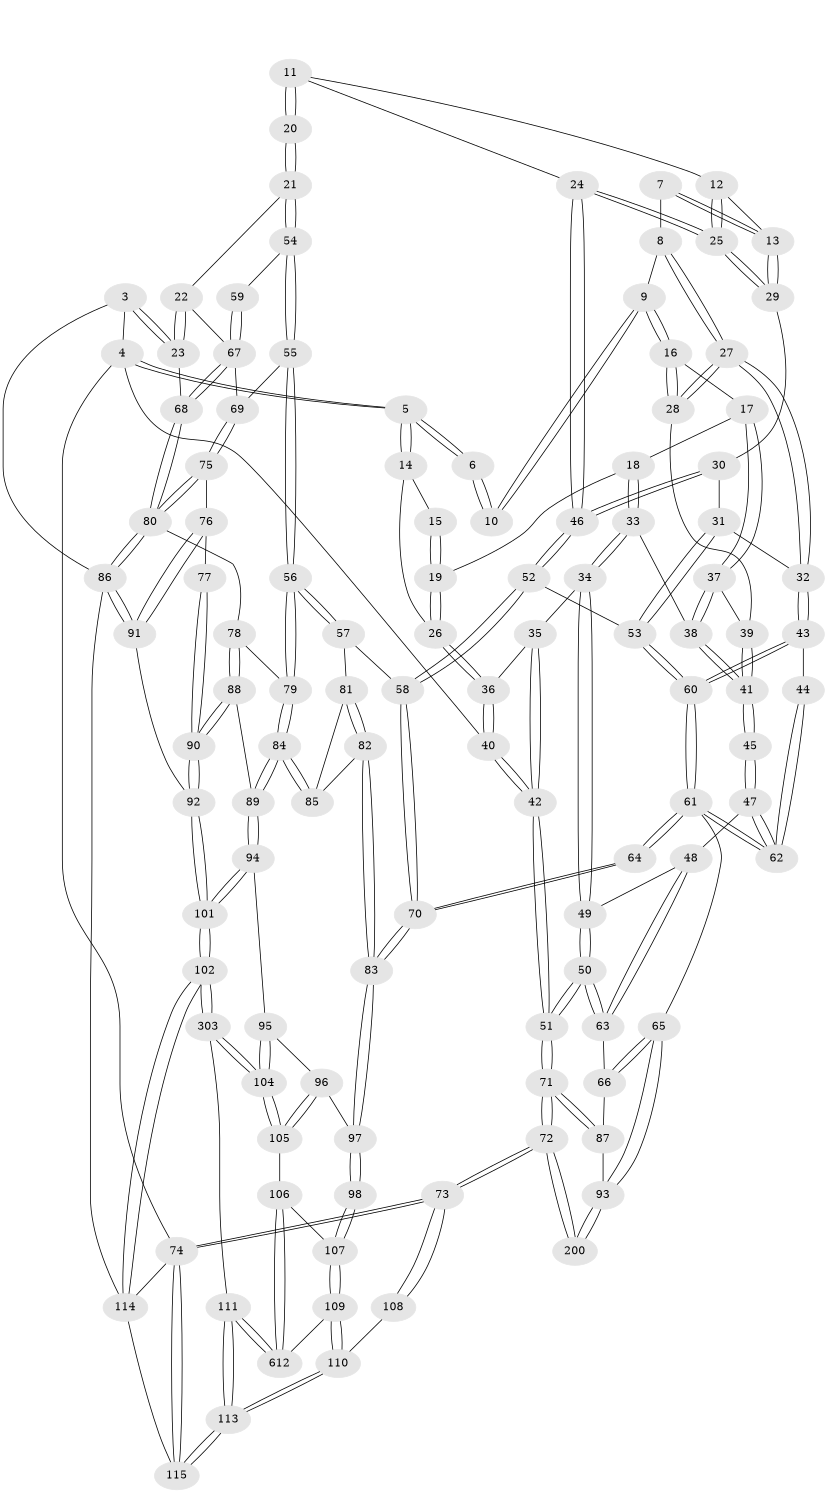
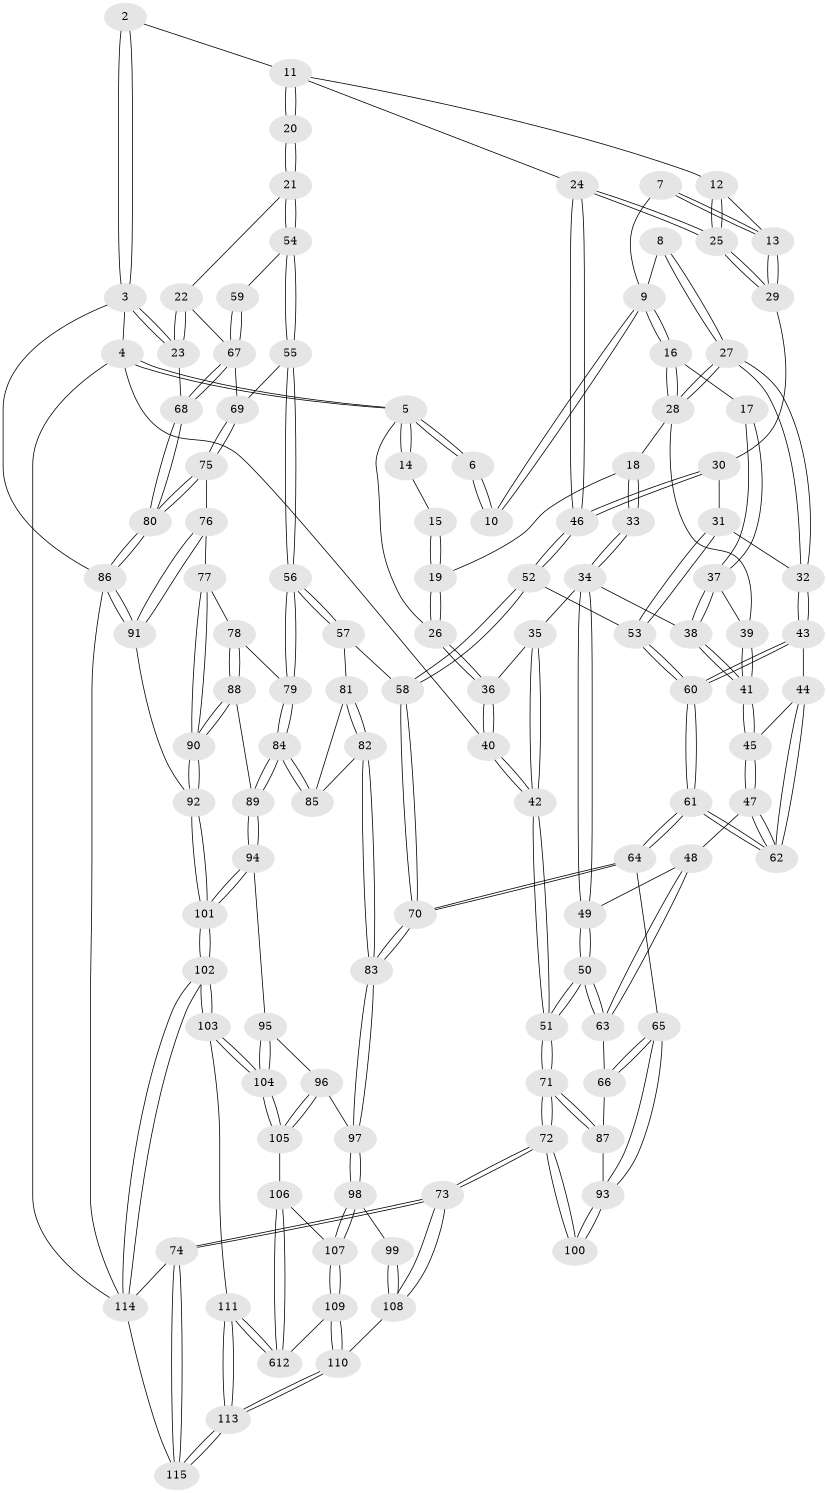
none -> (125, 17)
(661, 208) -> (631, 239)
(690, 438) -> (653, 438)
(401, 554) -> (380, 526)
(226, 560) -> (220, 606)
(662, 578) -> (638, 606)
none -> (777, 718)
(62, 806) -> (33, 831)
(708, 915) -> (645, 925)
(208, 1027) -> (208, 1027)
none -> (393, 1251)
(575, 1251) -> (575, 1251)
